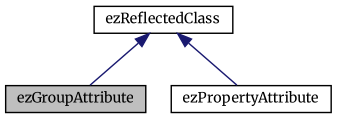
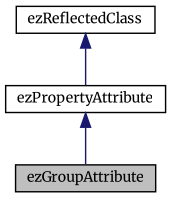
(114, 64) -> (86, 146)
